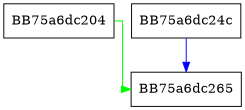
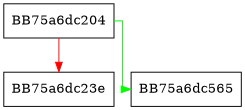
(186, 21) -> none
none -> (59, 89)
(186, 89) -> (186, 89)
